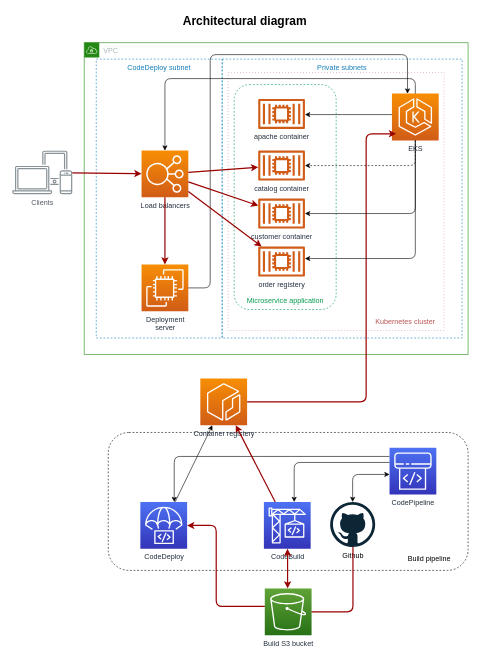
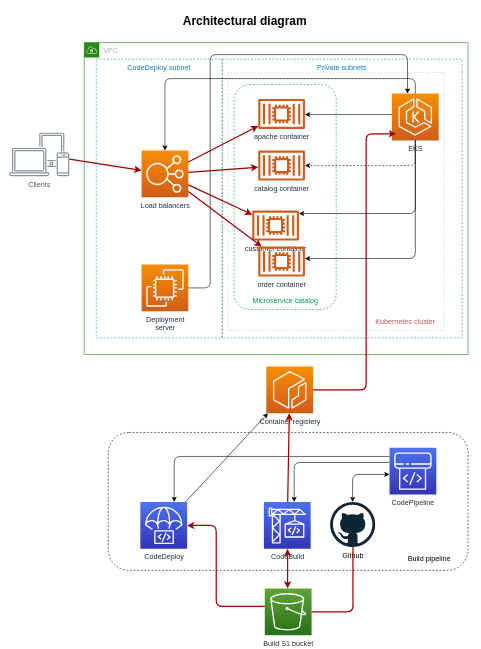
(42, 172) -> (39, 154)
(282, 213) -> (276, 225)
(165, 228) -> (221, 145)
(282, 285) -> (282, 285)
(286, 300) -> (286, 300)
(224, 402) -> (290, 390)
(289, 644) -> (289, 644)
